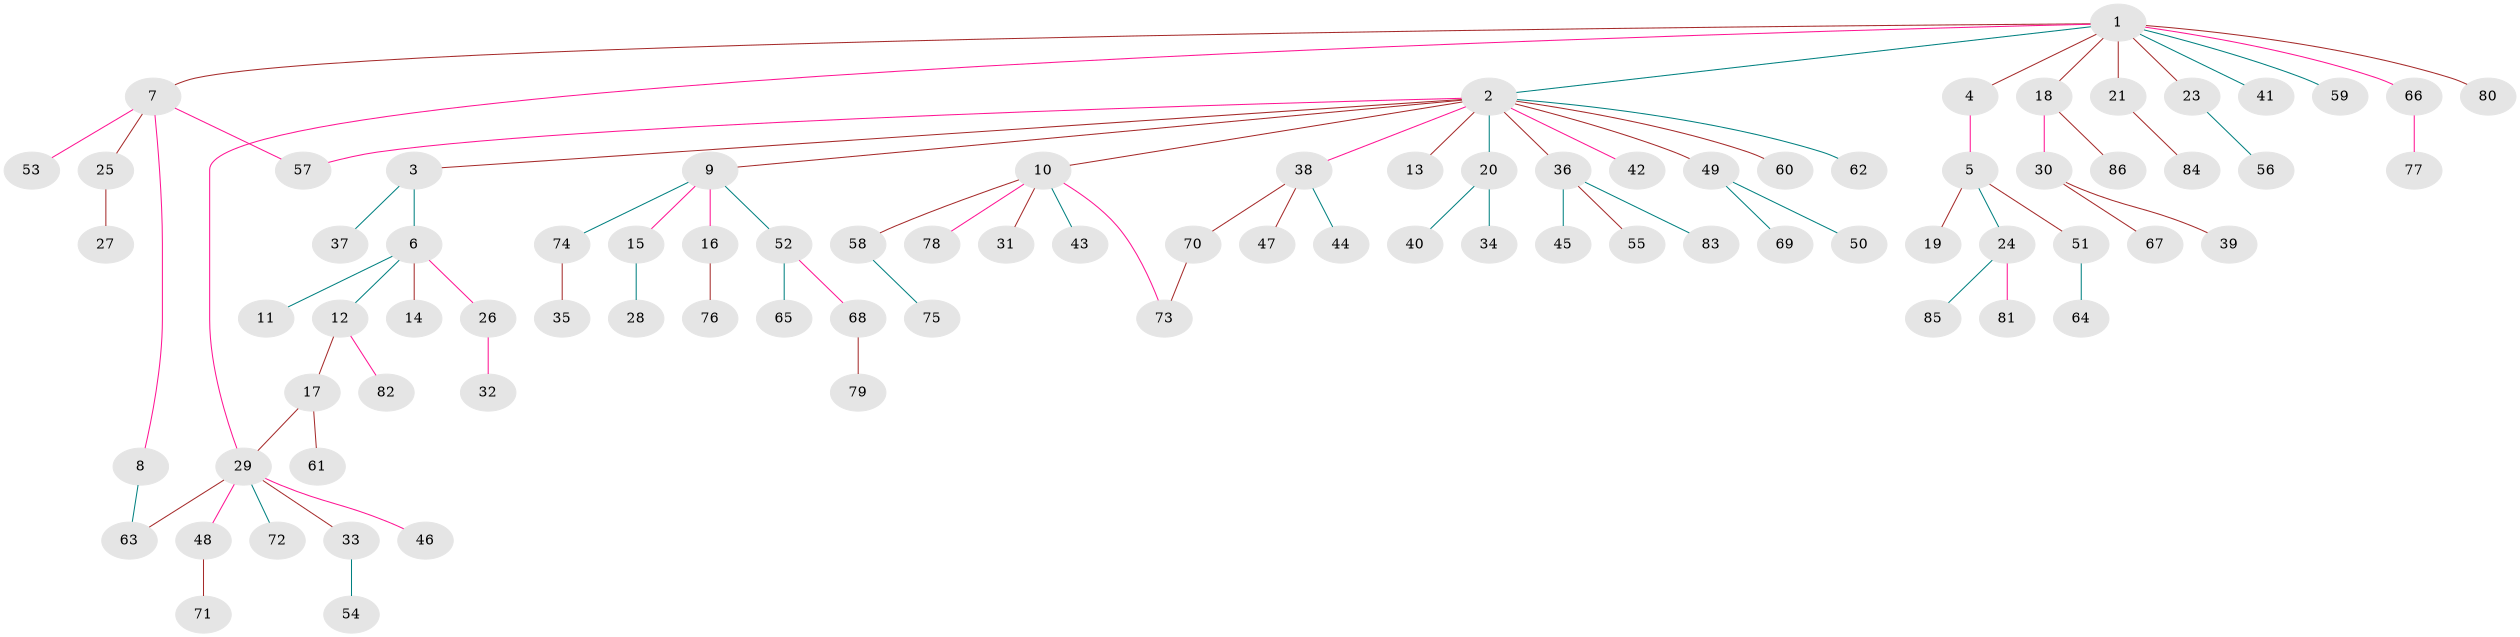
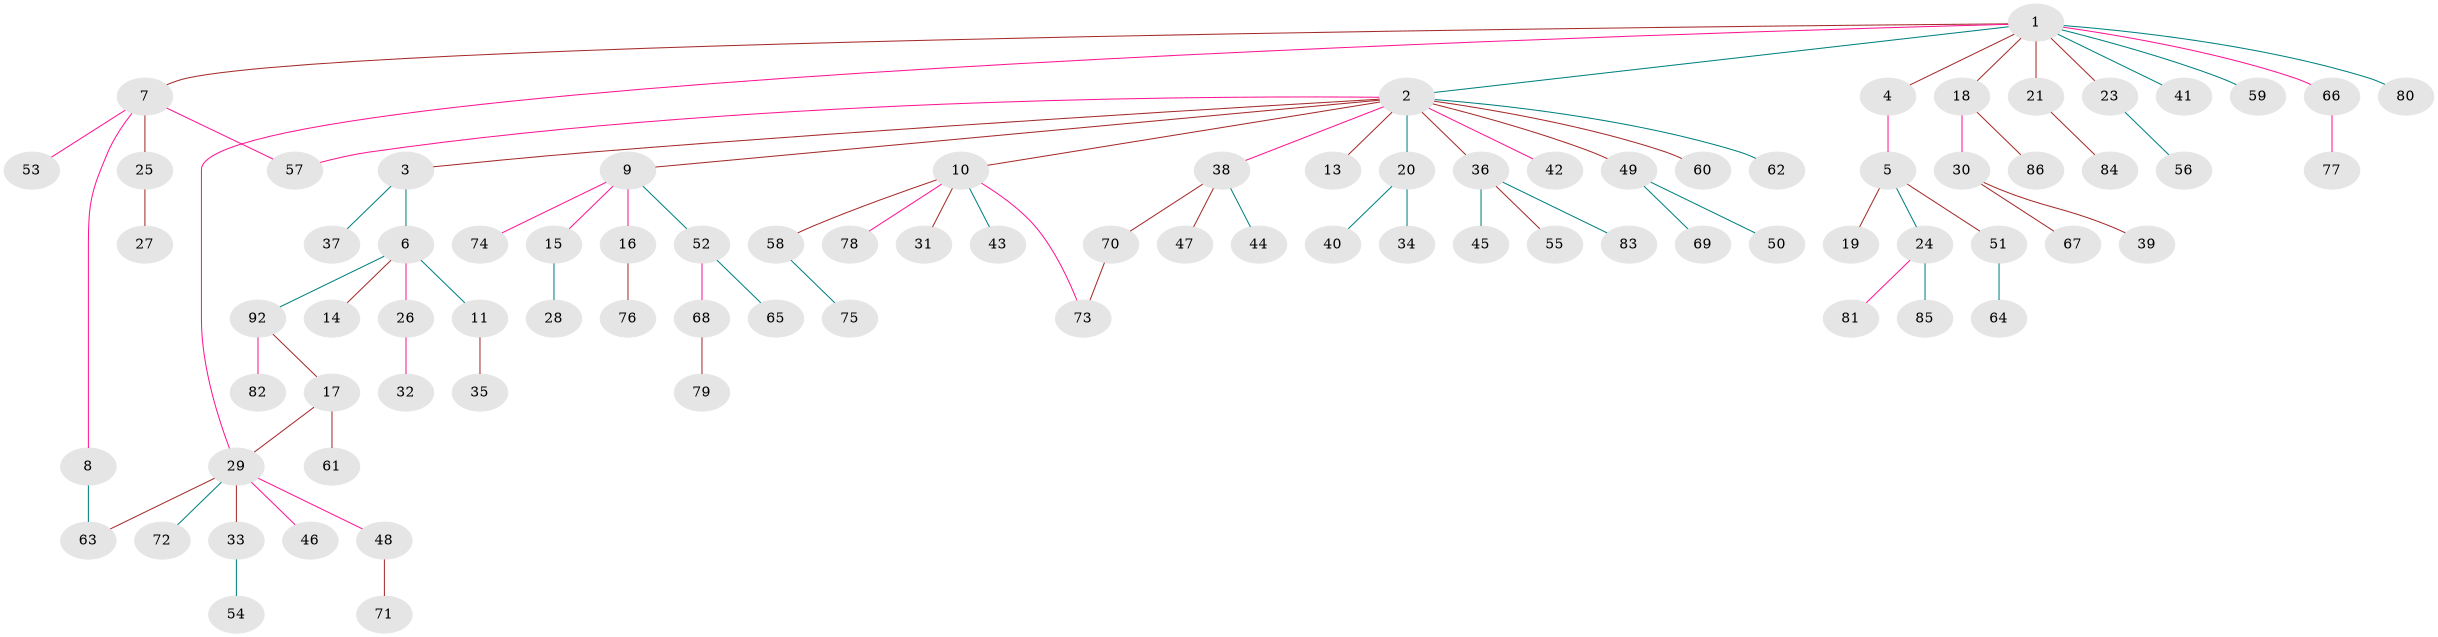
(2308, 45) -> (2226, 45)
(636, 208) -> (554, 208)
(562, 282) -> (480, 356)
(340, 319) -> (258, 319)
